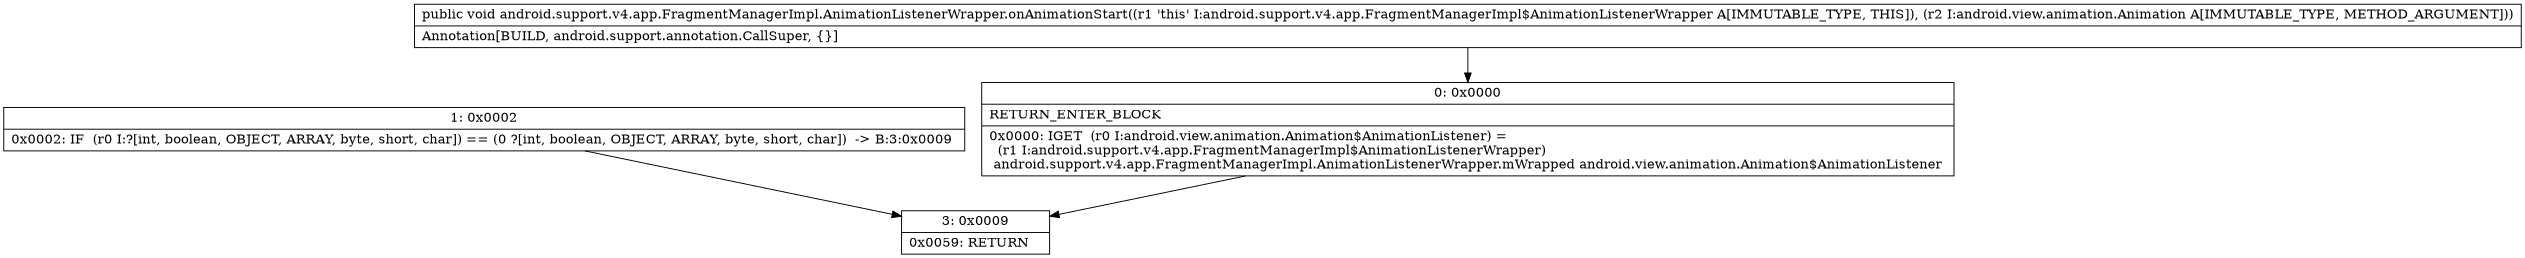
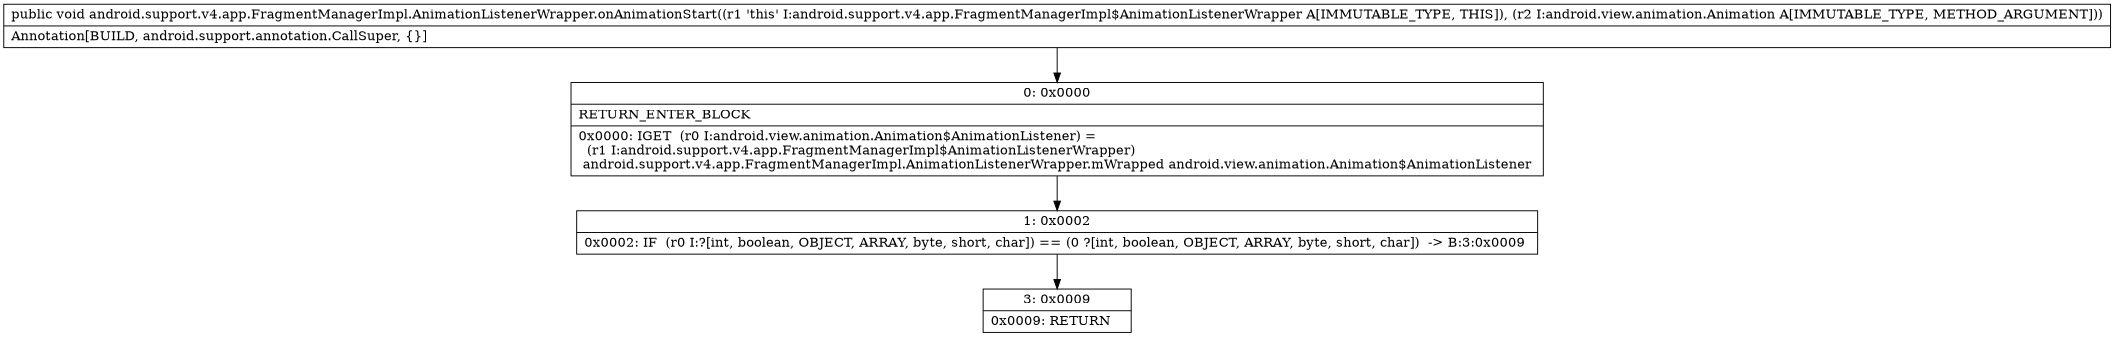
(1152, 195) -> (1057, 189)
(976, 243) -> (1057, 321)
